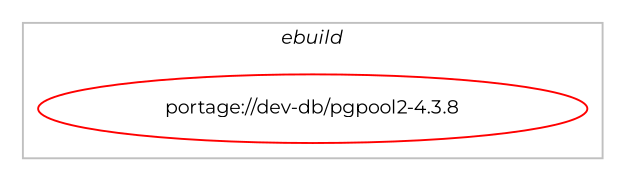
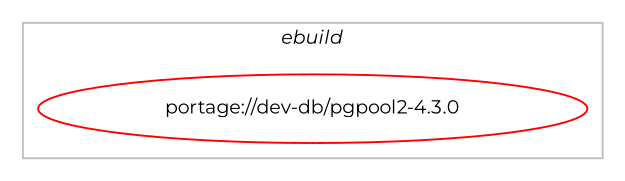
(313, 109) -> (313, 109)
